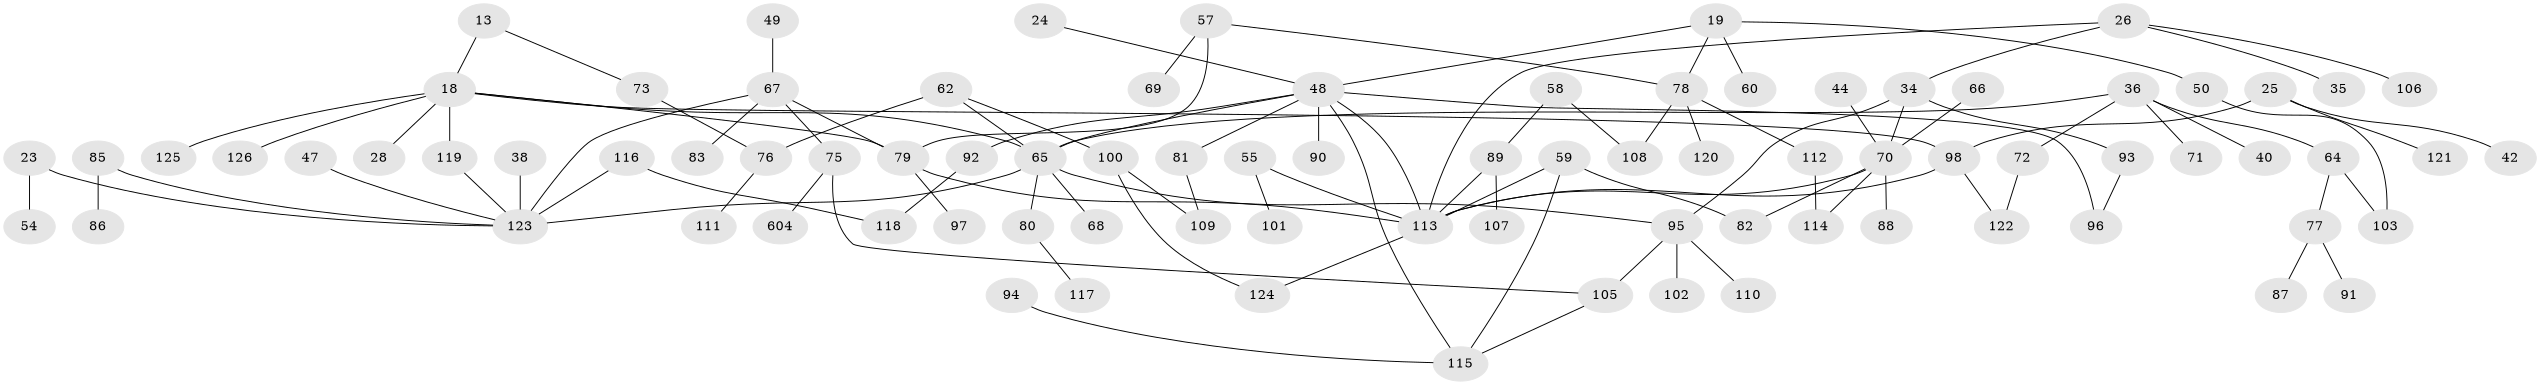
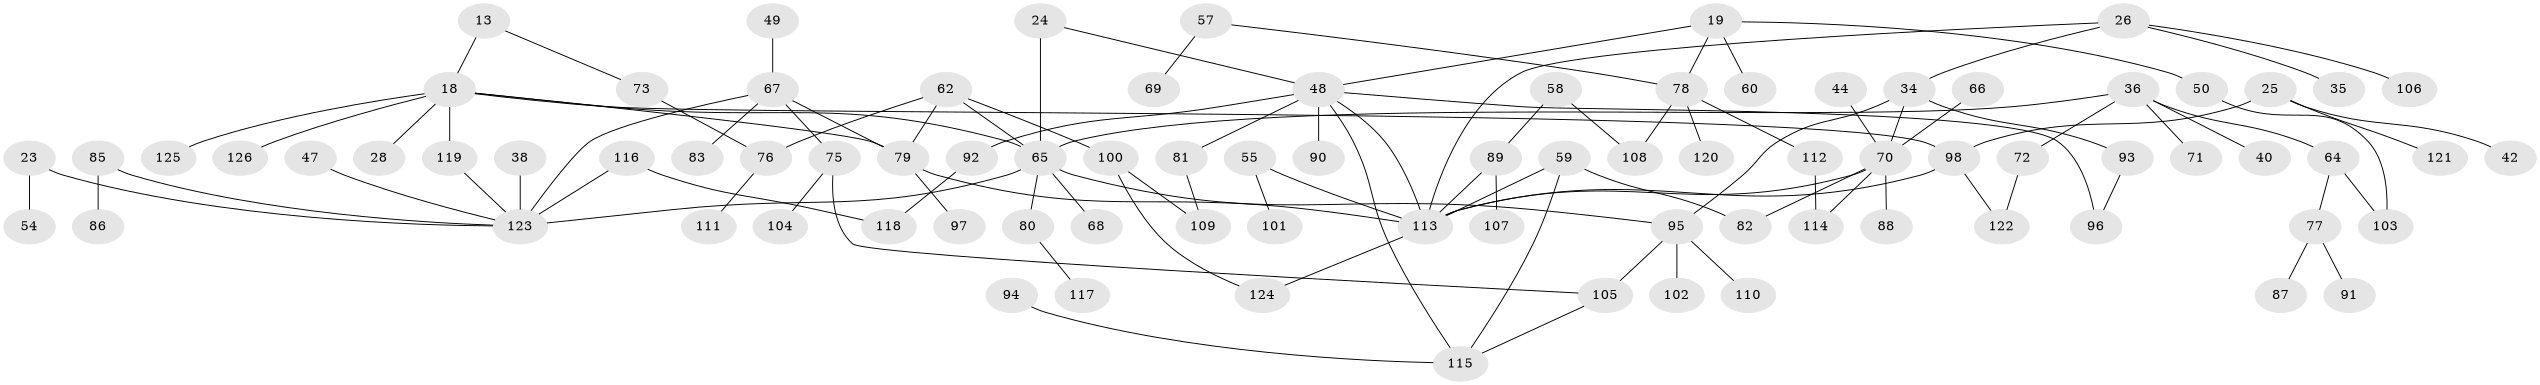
(1176, 117) -> (1040, 90)
(1085, 131) -> (921, 129)
(780, 227) -> (780, 227)
